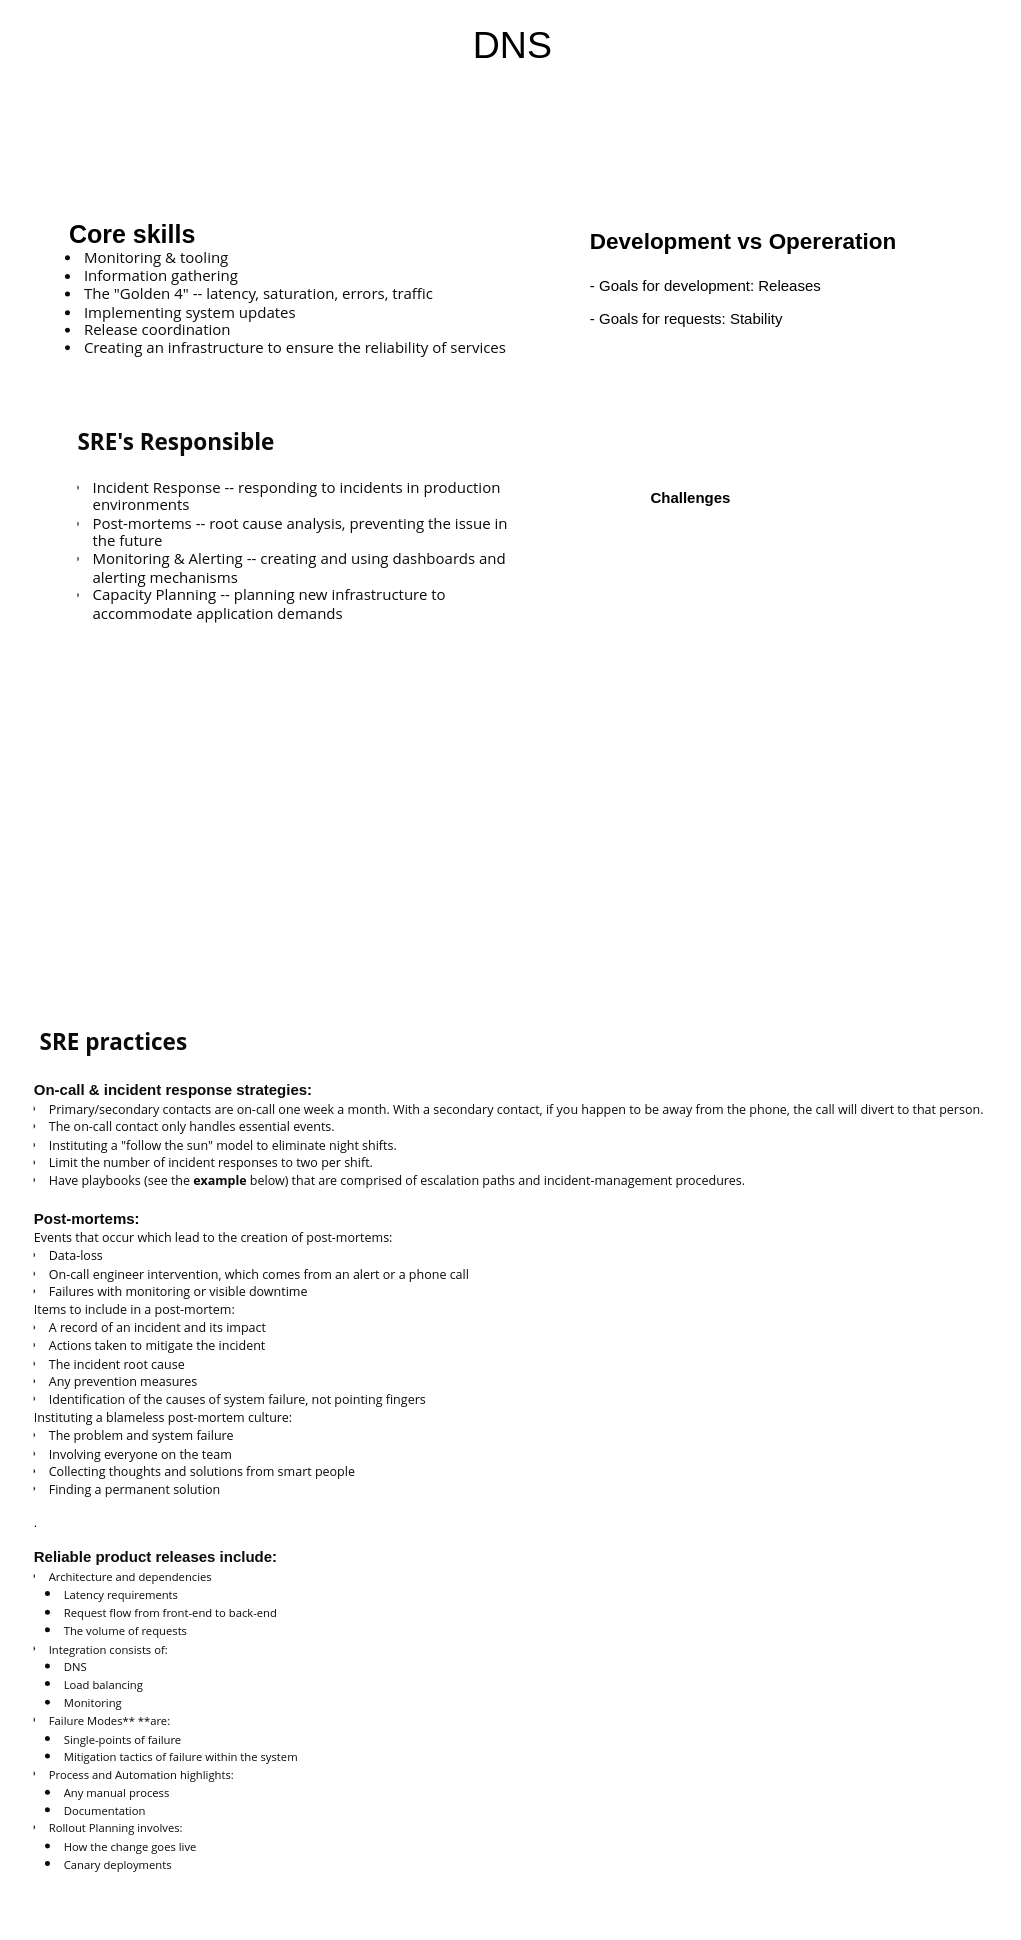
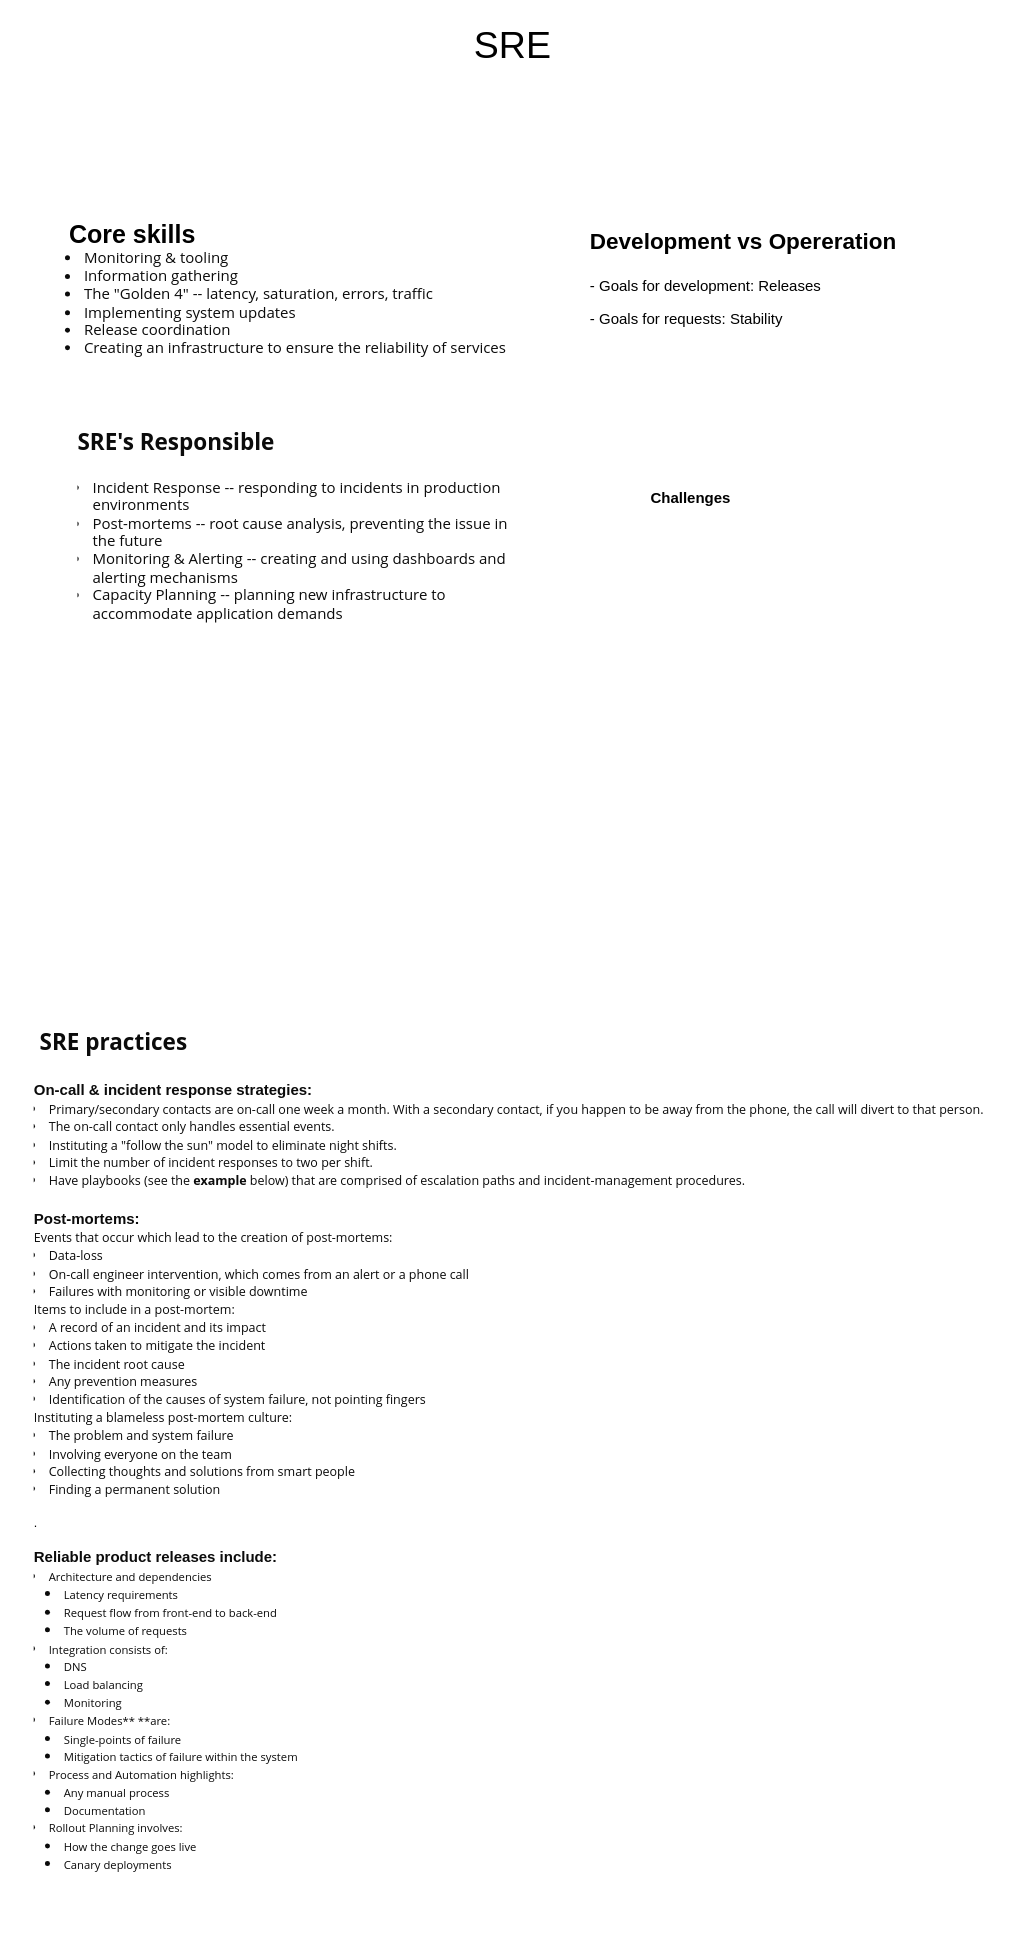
(513, 44) -> (513, 44)
